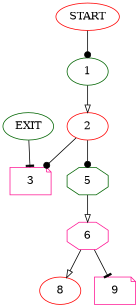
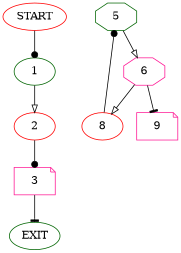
(88, 151) -> (109, 75)
(29, 152) -> (35, 207)
